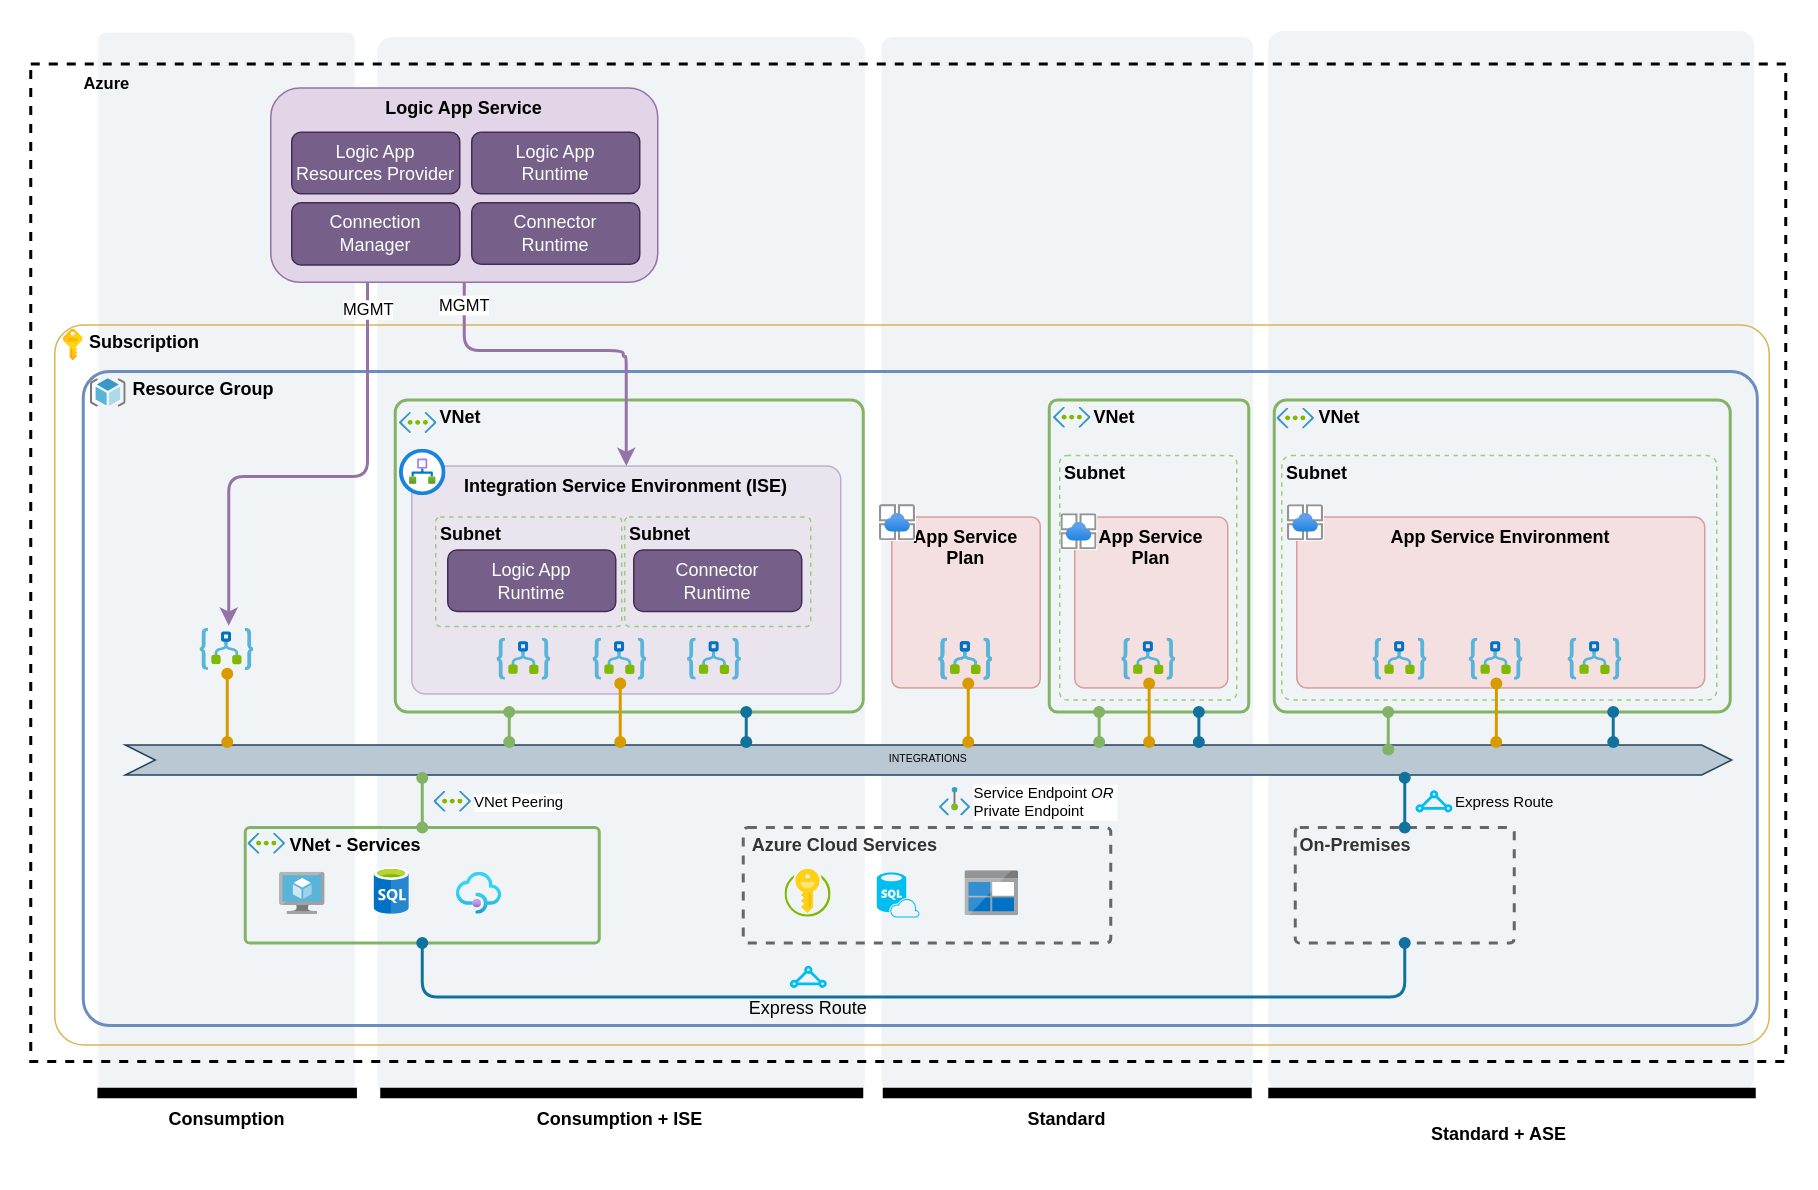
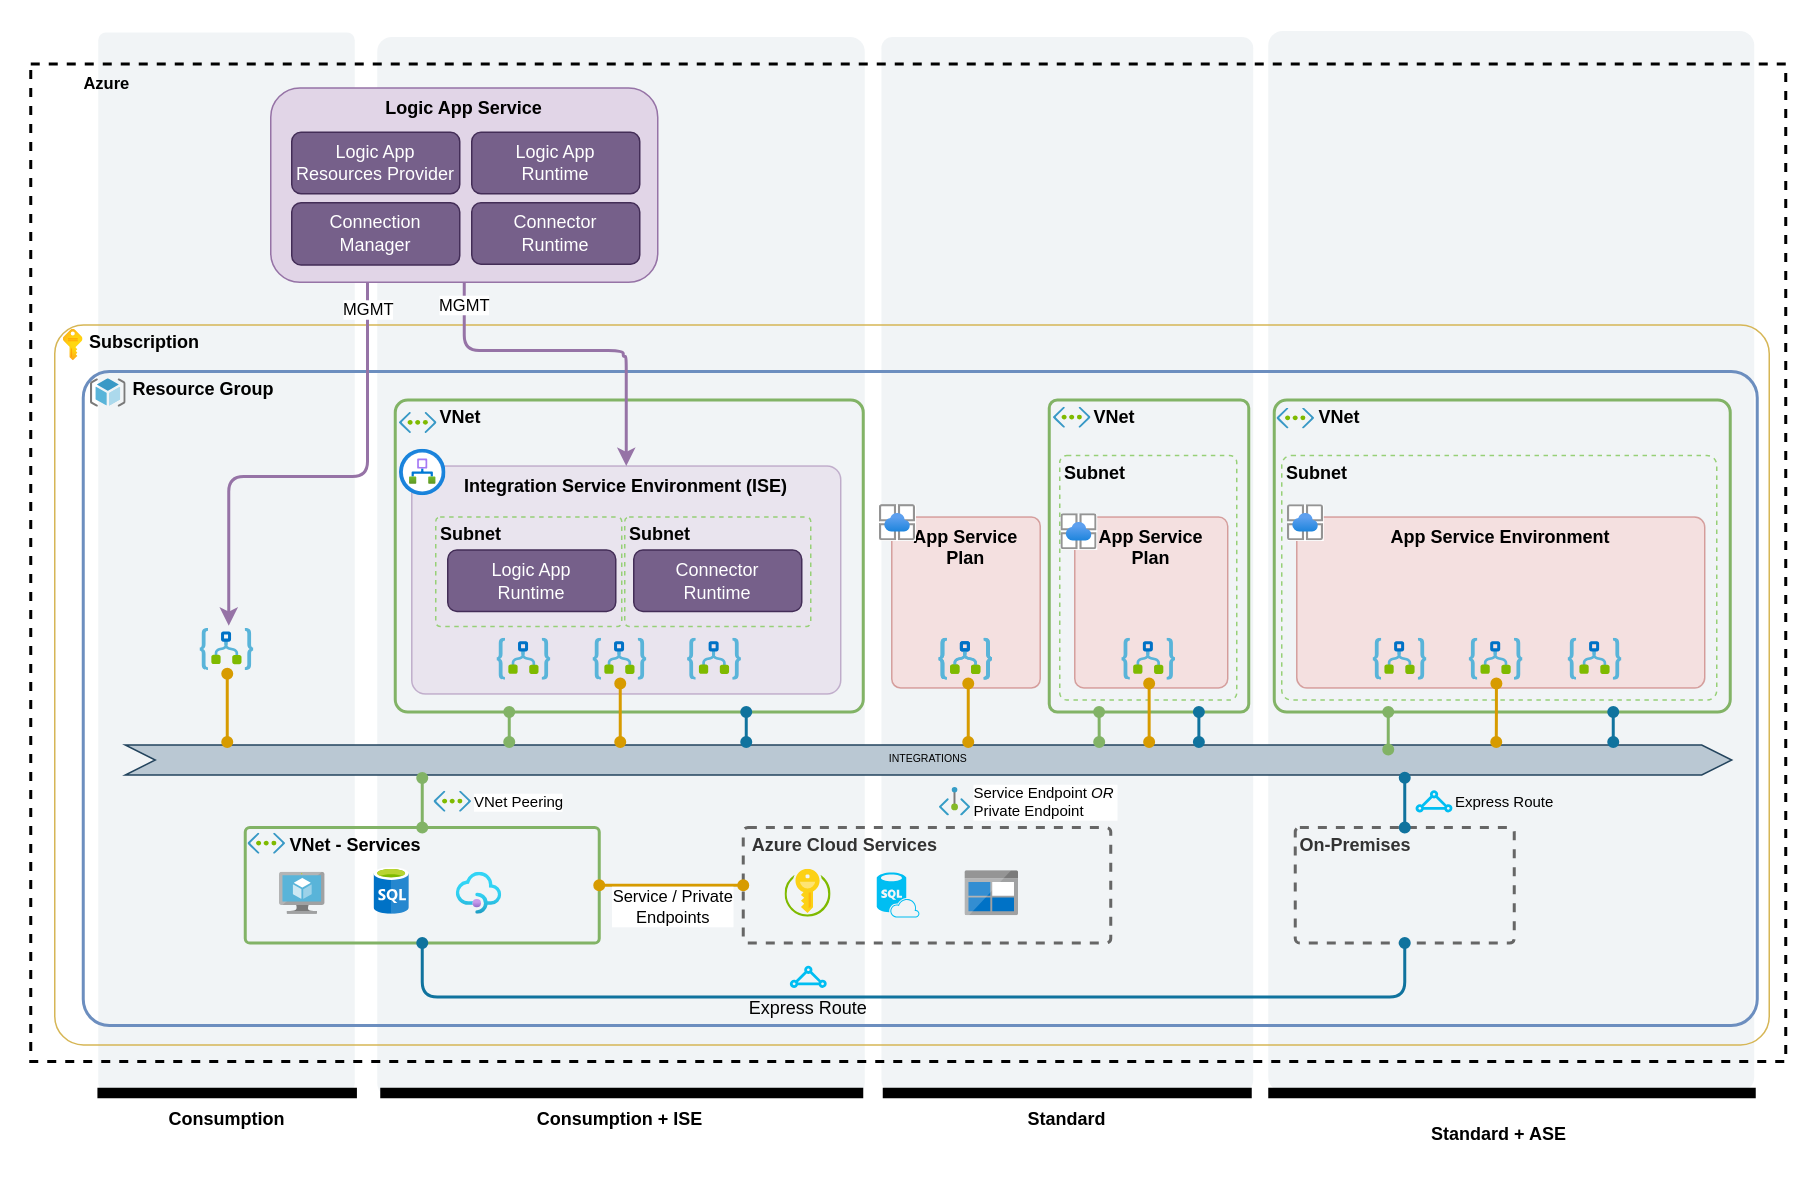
none -> (671, 885)
